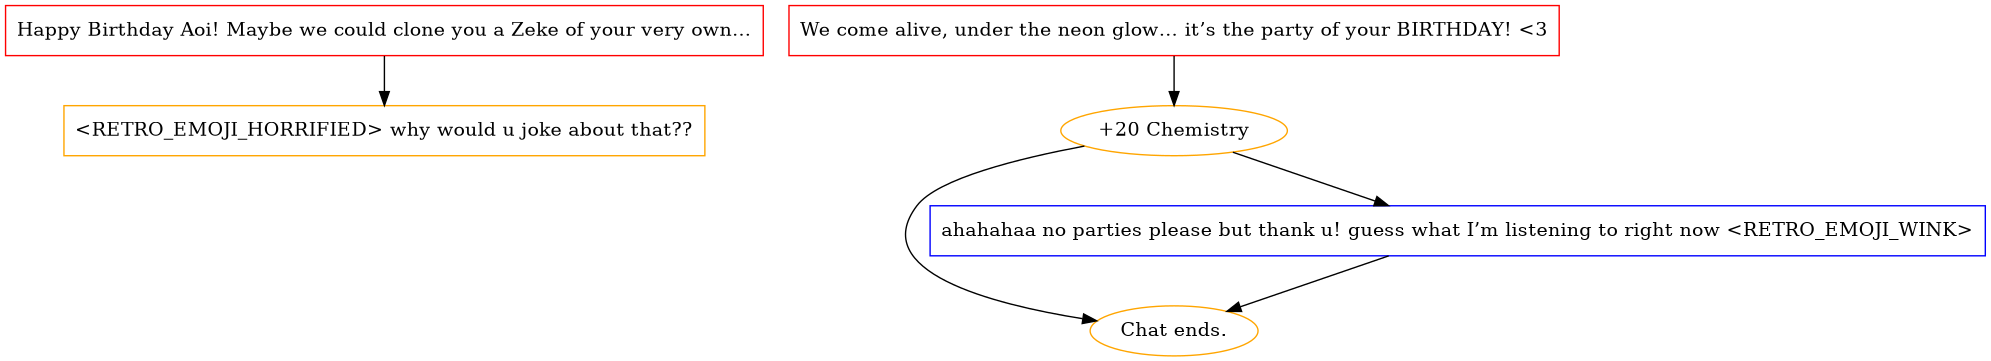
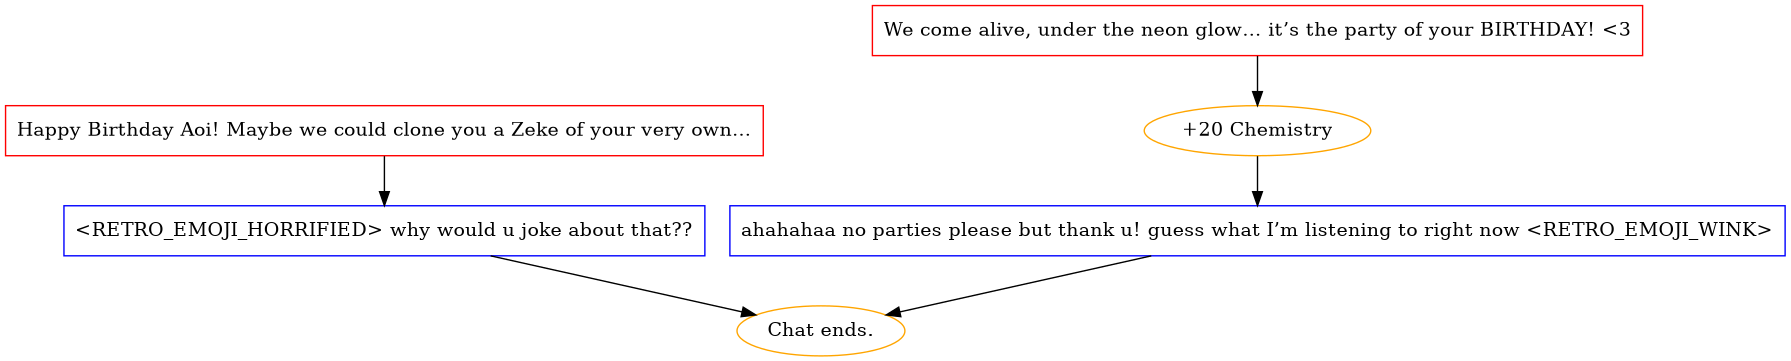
(384, 131) -> (384, 231)
(906, 232) -> (616, 284)
